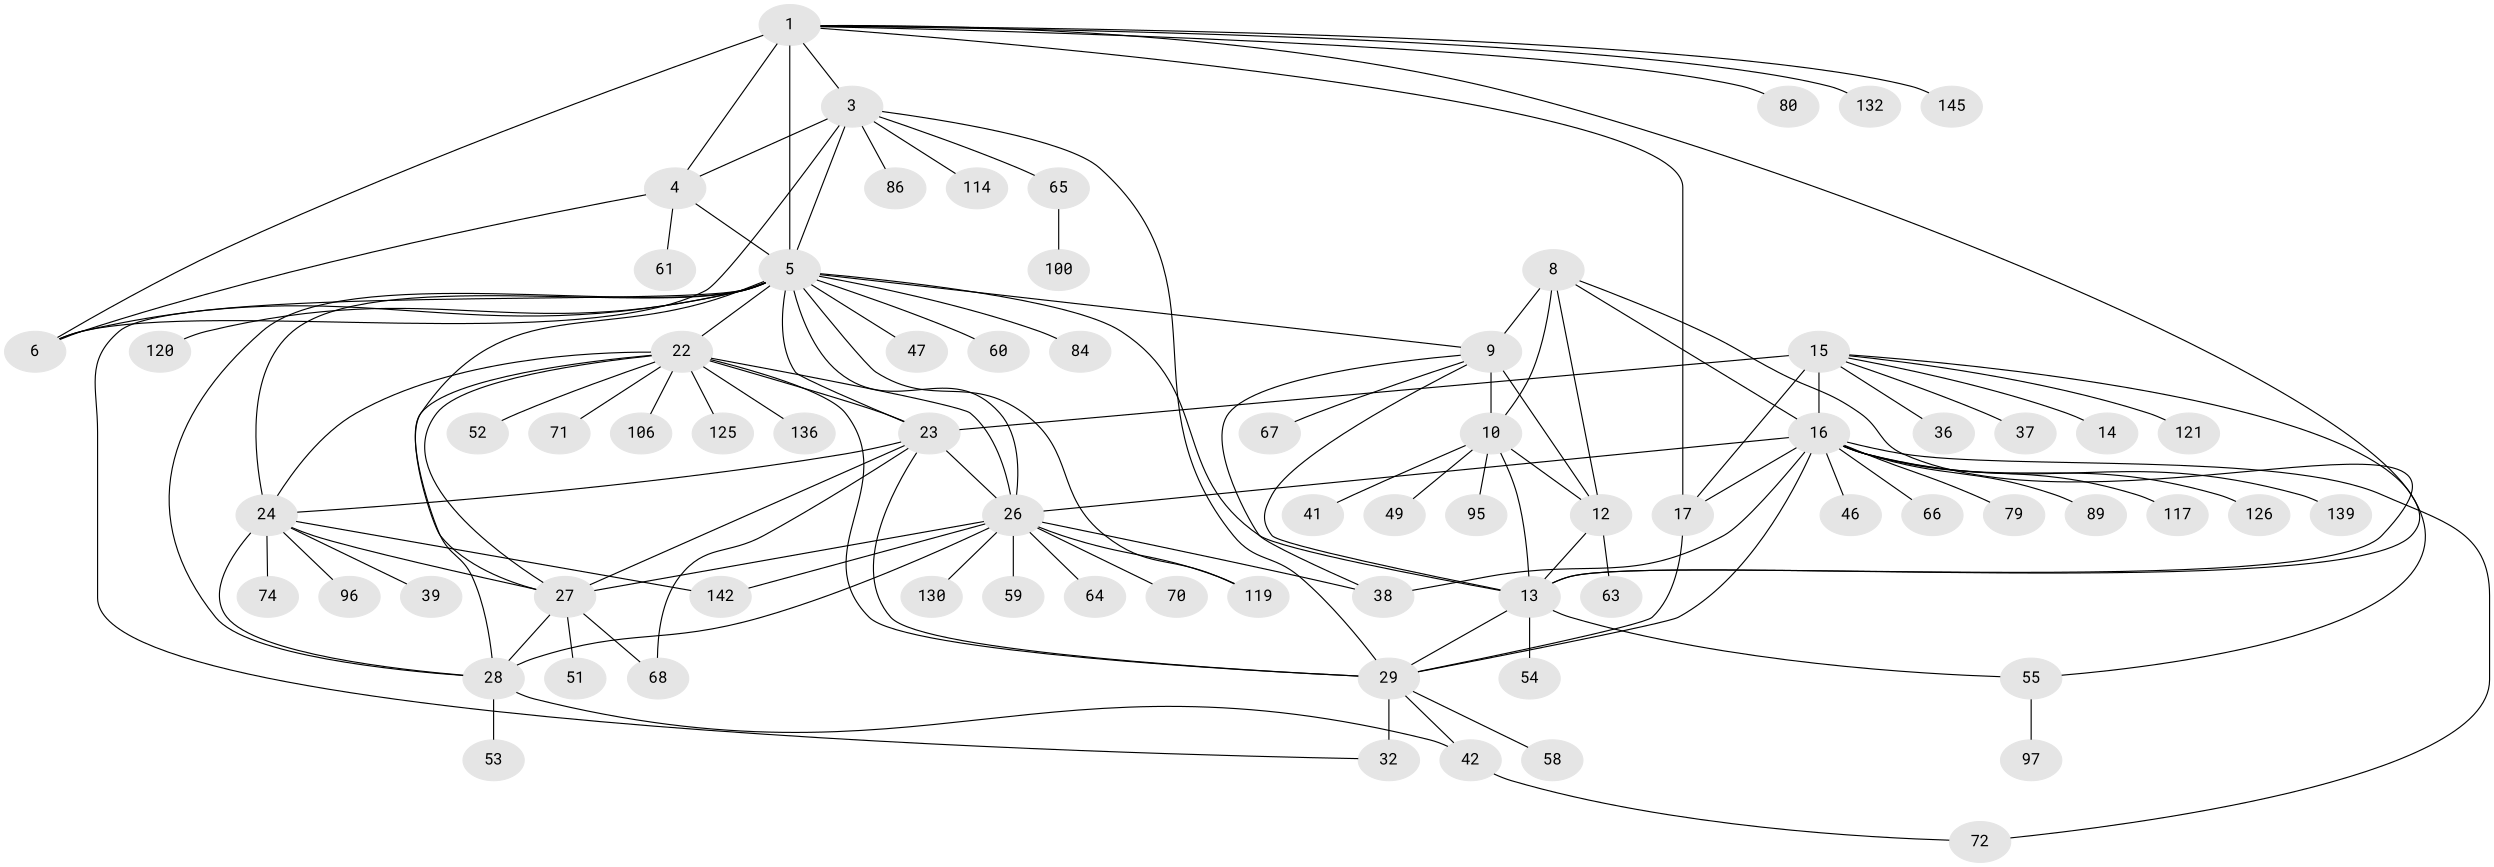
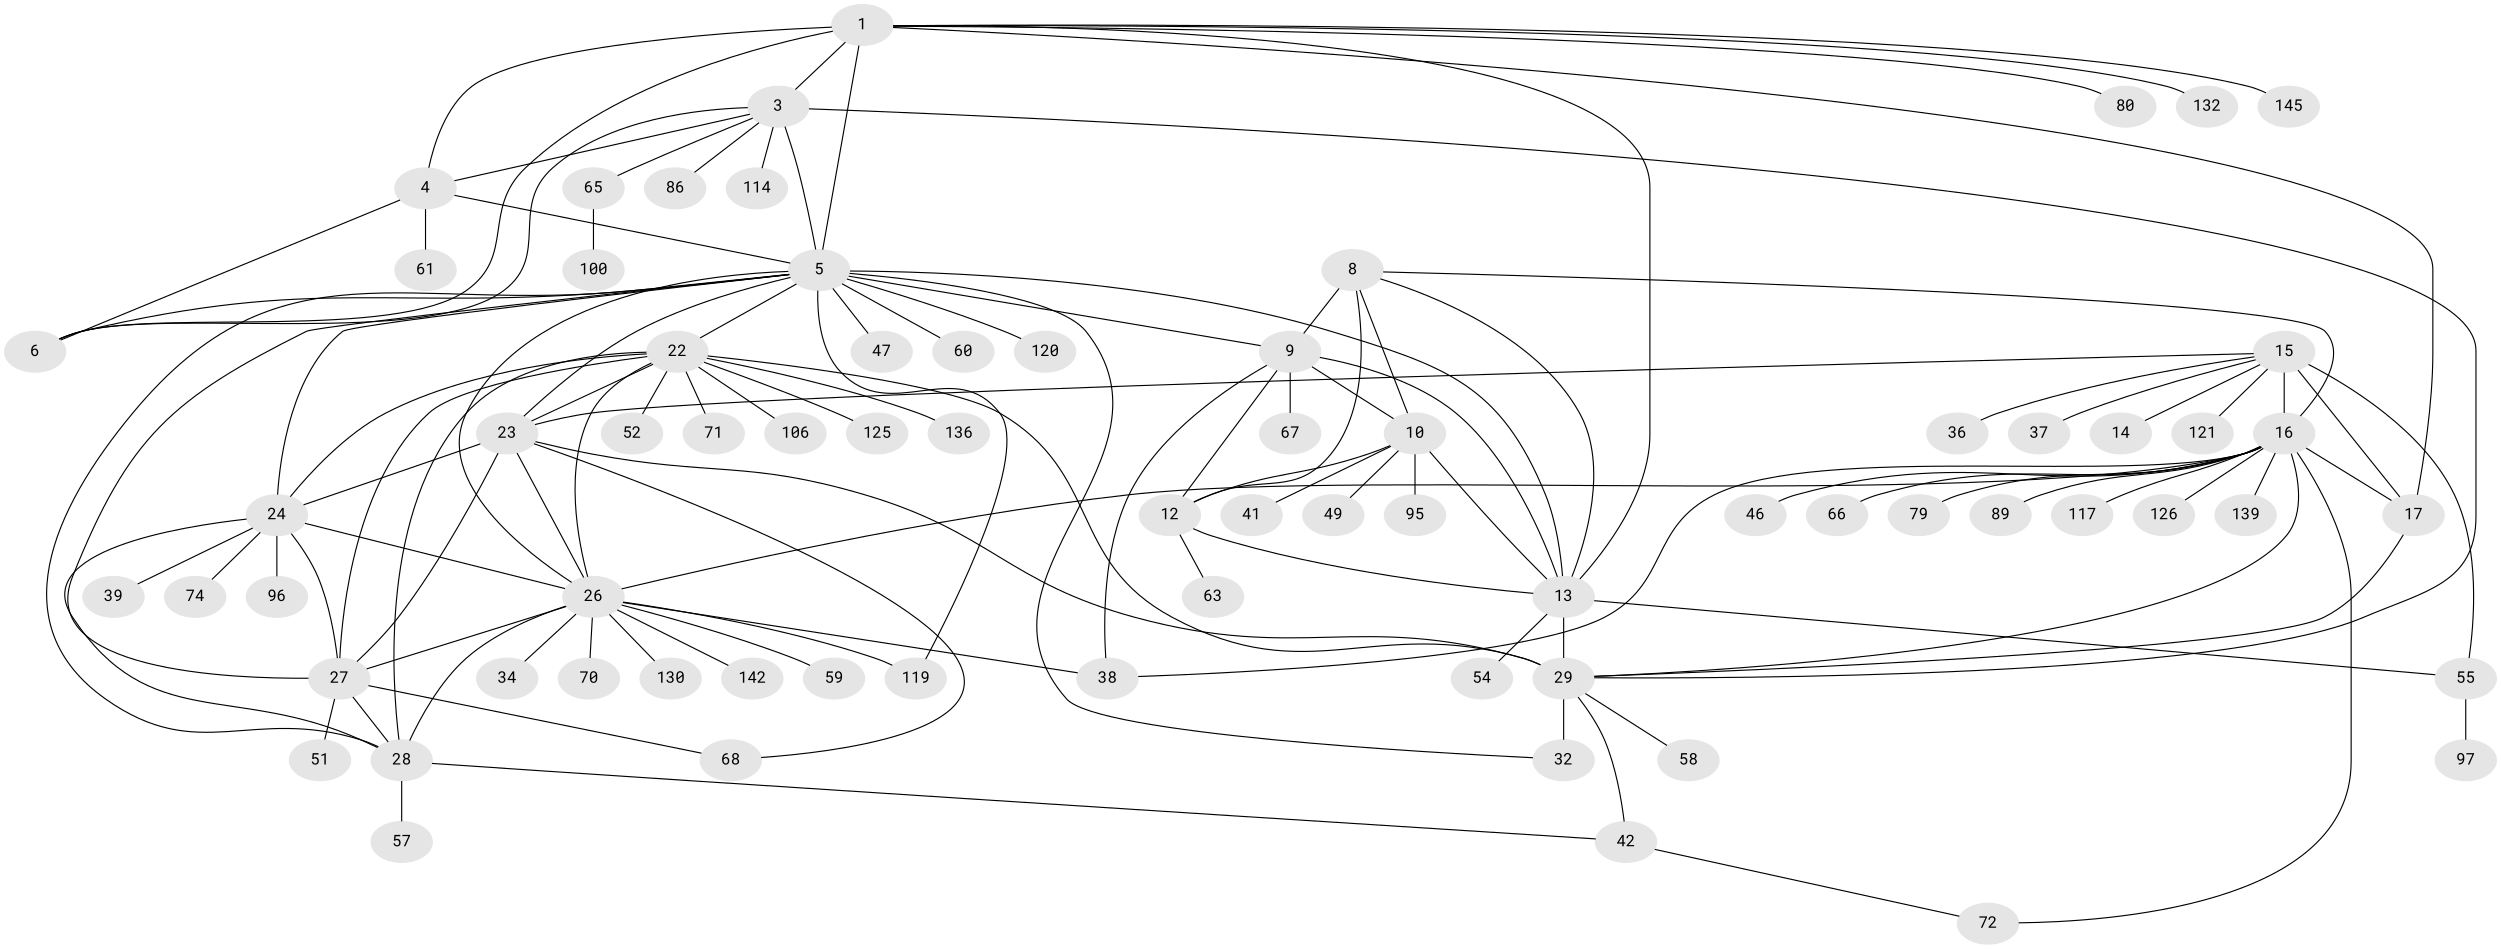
(1080, 352) -> none
(494, 556) -> (428, 554)
(1095, 597) -> (507, 679)
(494, 760) -> (402, 842)
